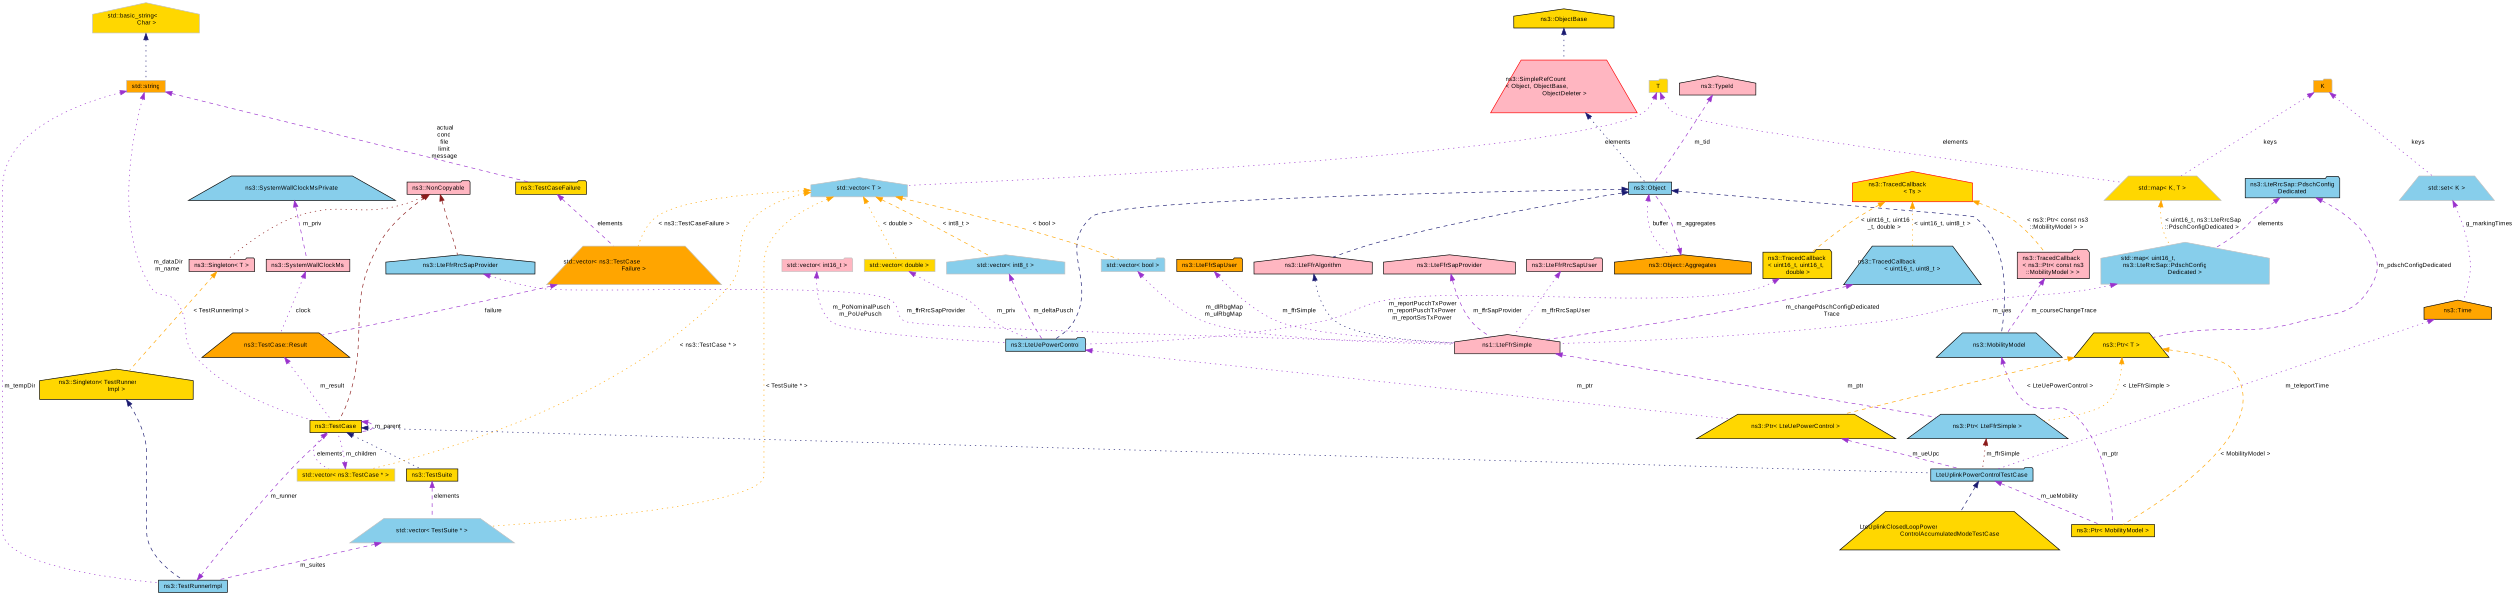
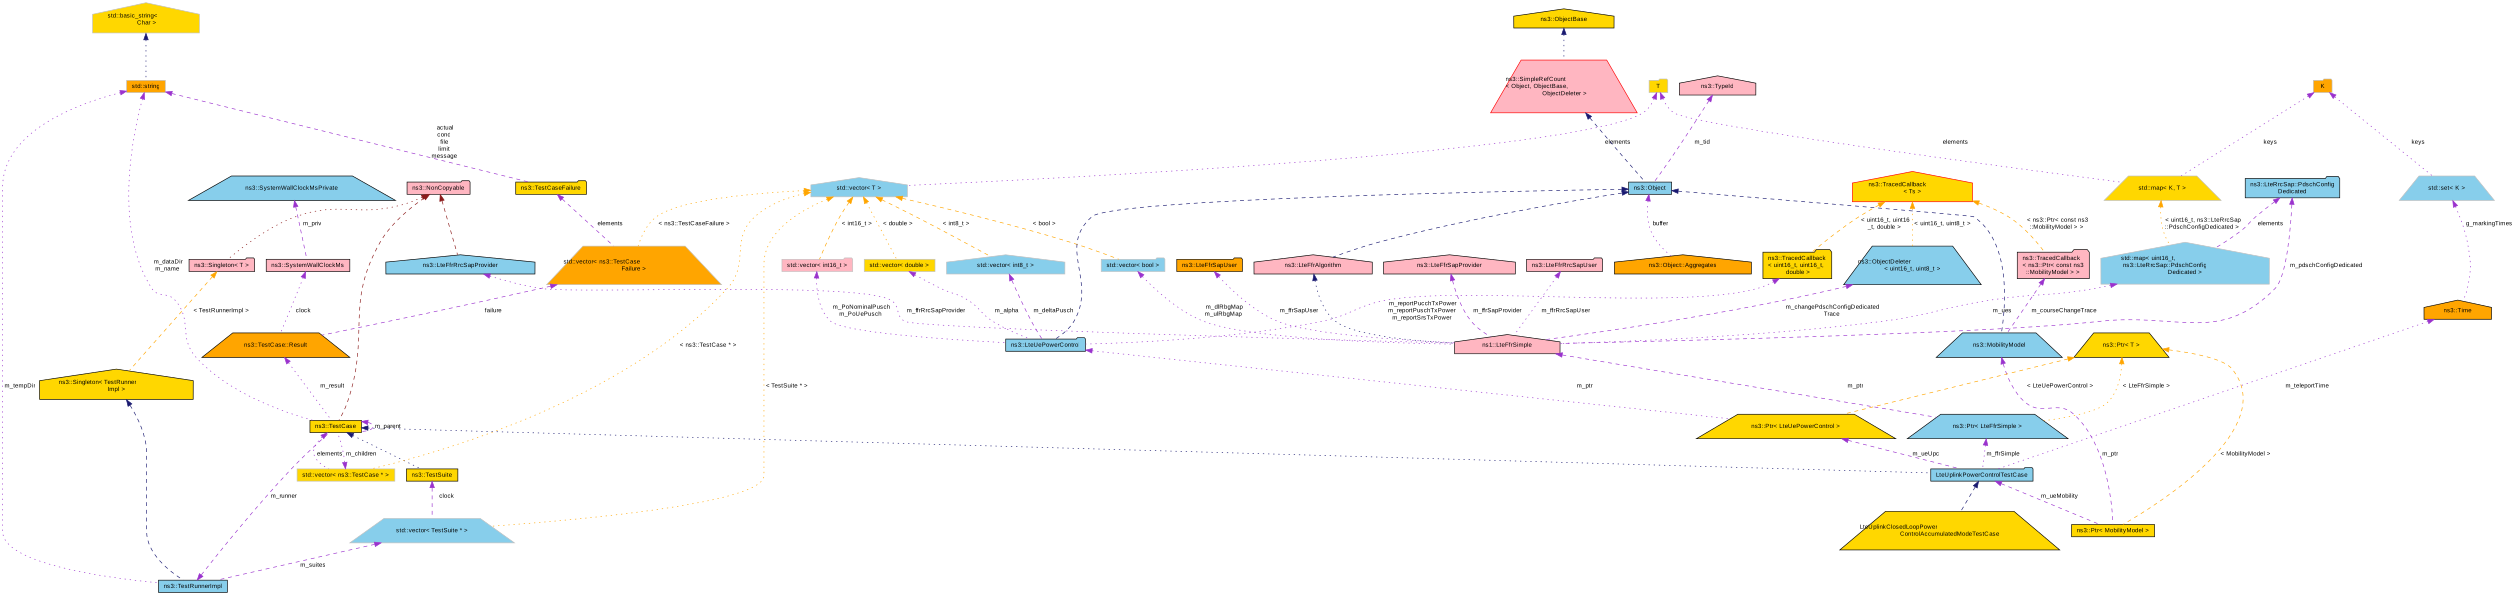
(1617, 150) -> (1617, 150)
(1670, 220) -> none
none -> (833, 230)
(1912, 265) -> (1912, 265)
(1006, 311) -> (1006, 311)
(1298, 311) -> (1298, 311)
(2322, 317) -> (1966, 330)
(1984, 457) -> (1984, 457)
(446, 496) -> (446, 496)
